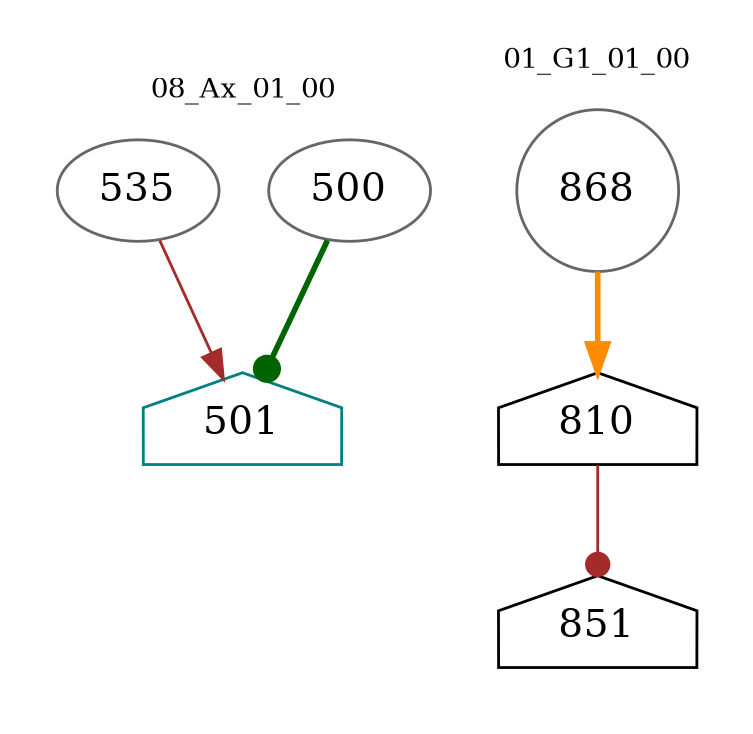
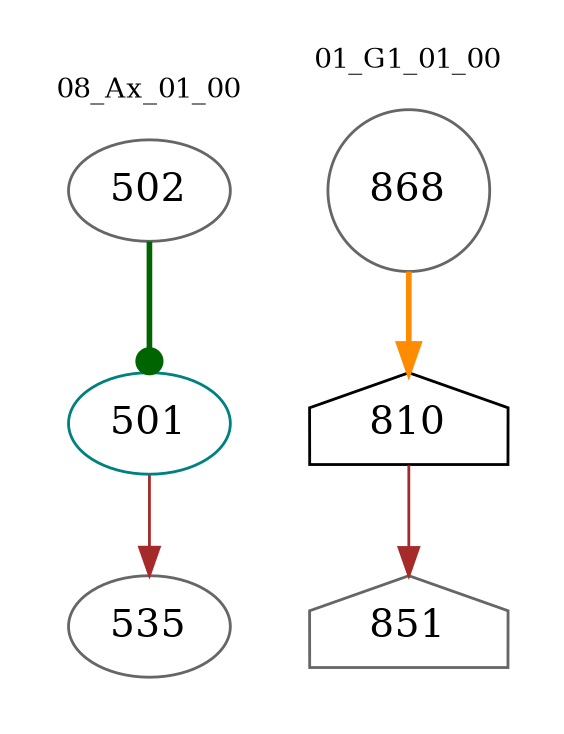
(350, 191) -> (149, 191)
(186, 297) -> (149, 511)
(242, 423) -> (149, 423)
(598, 509) -> (409, 506)
(598, 626) -> (409, 626)
